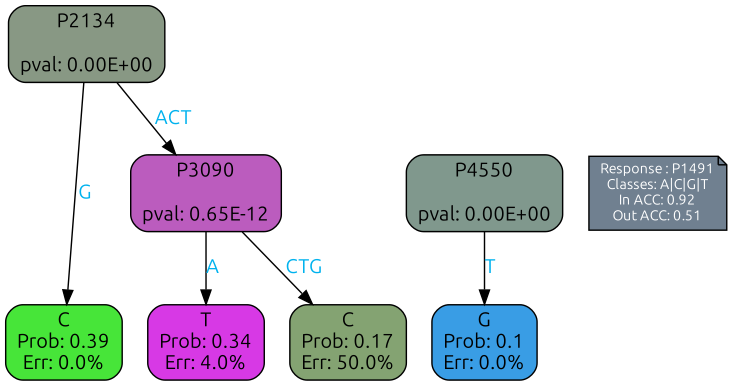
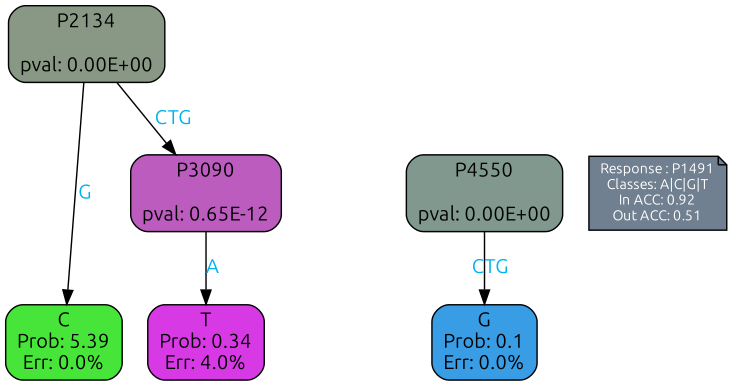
(173, 119) -> (173, 119)
(490, 268) -> (490, 268)
(64, 342) -> (64, 342)
(348, 342) -> none
